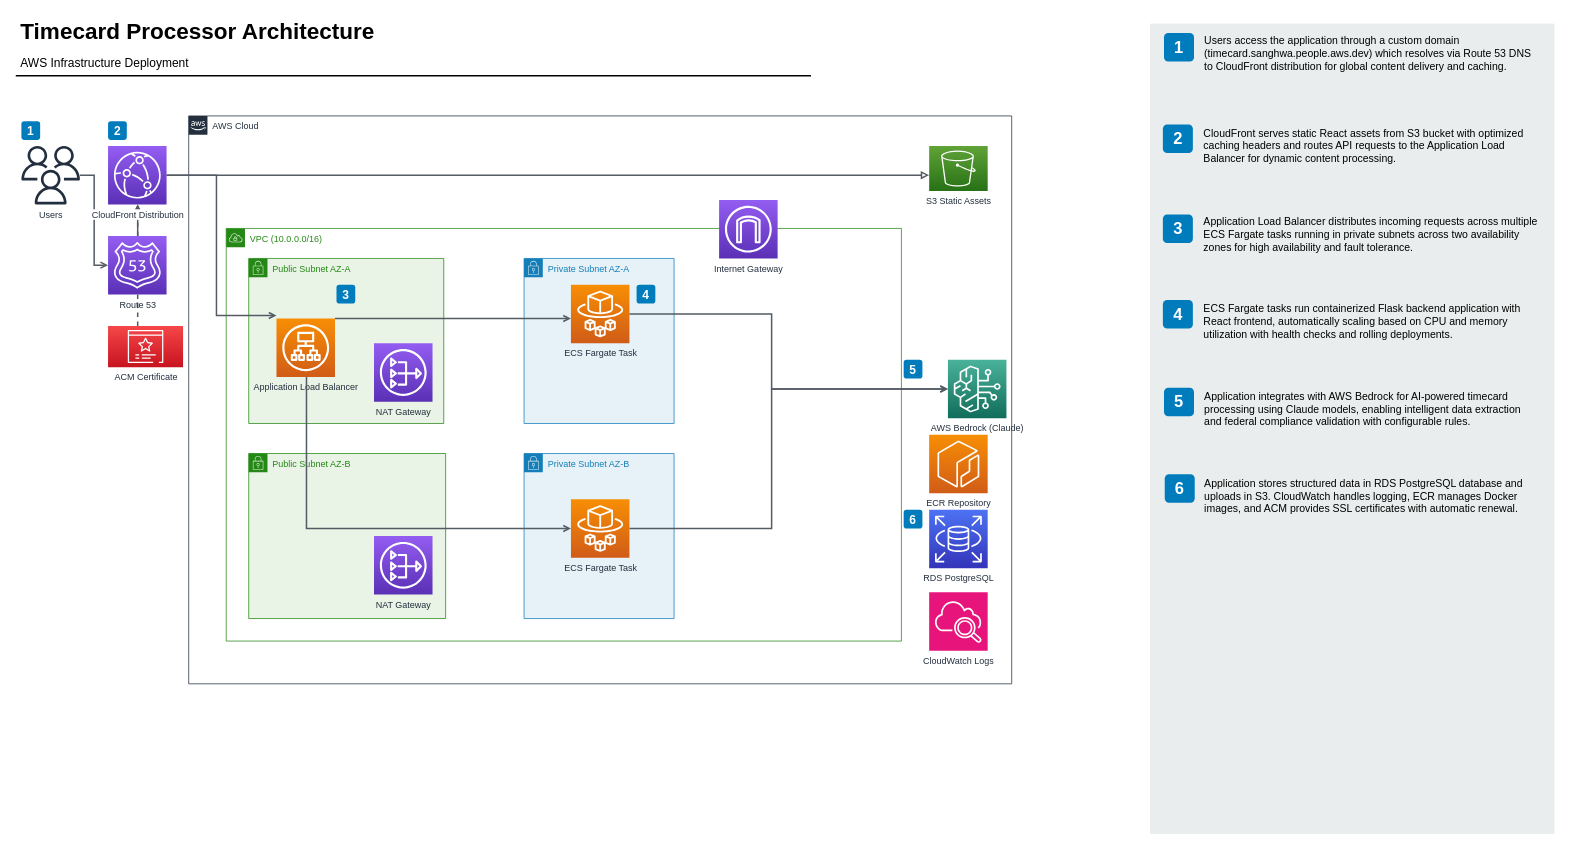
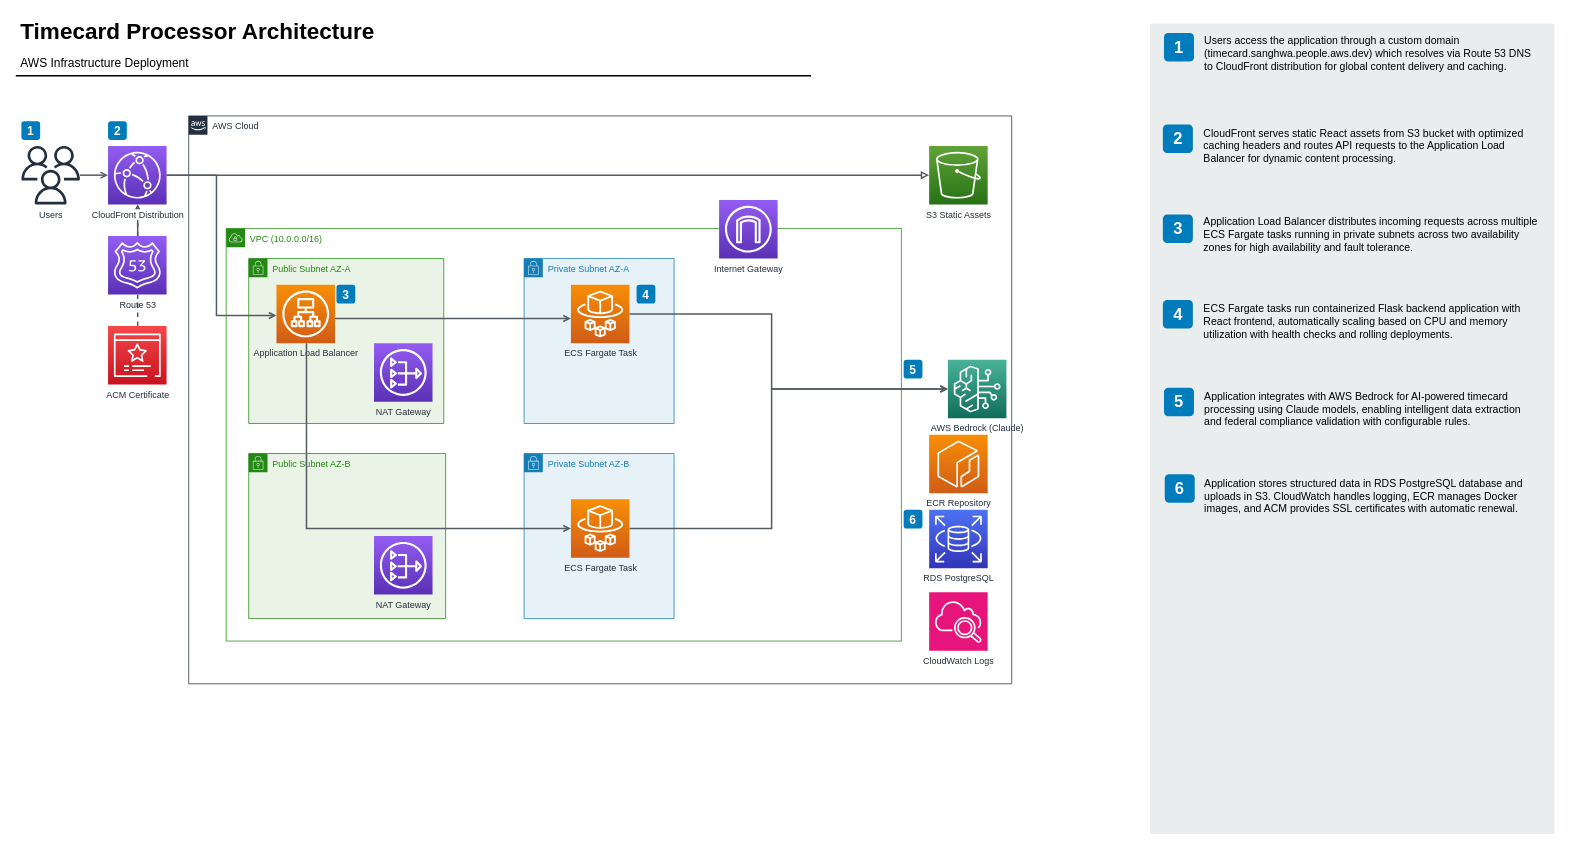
(958, 168) -> (958, 175)
(94, 246) -> (97, 175)
(146, 347) -> (137, 355)
(306, 348) -> (306, 314)
